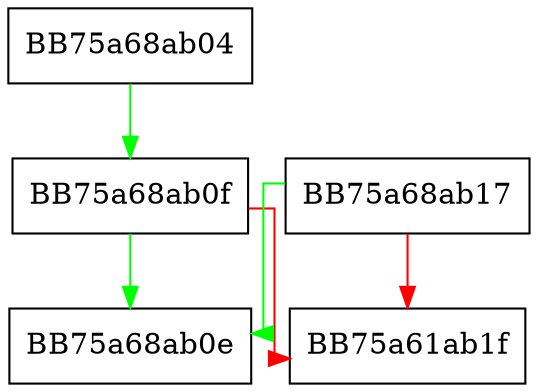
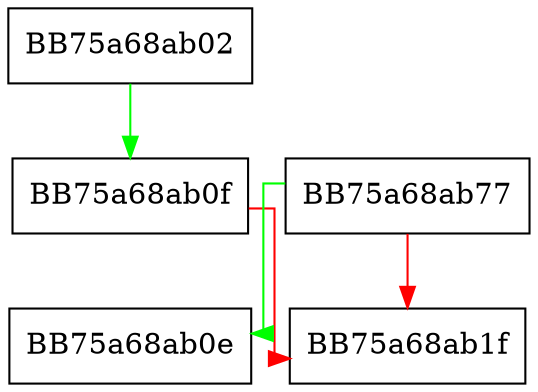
(130, 46) -> (130, 46)
(408, 196) -> (408, 196)
(130, 260) -> none
(408, 346) -> (408, 346)
